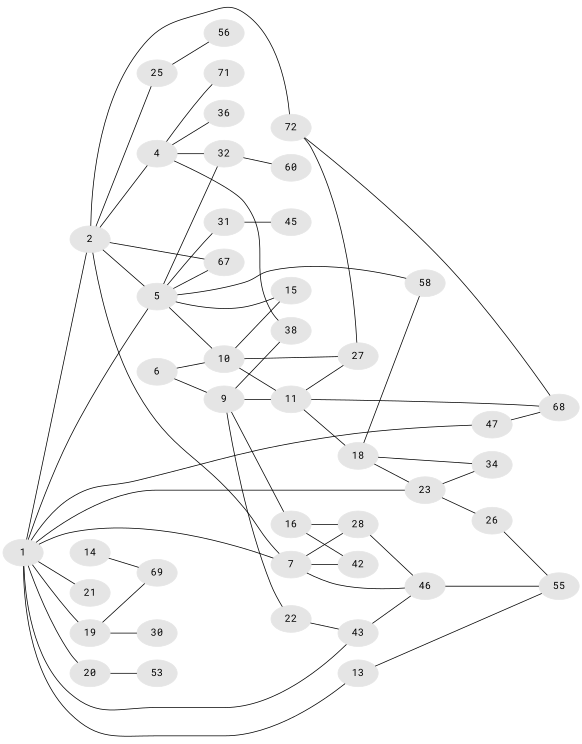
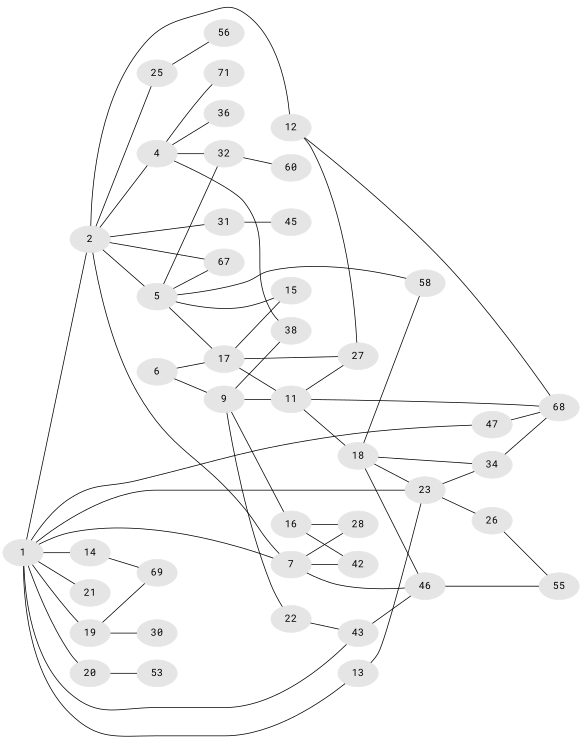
(291, 128) -> (291, 128)
(187, 261) -> (157, 231)
(224, 359) -> (224, 359)
(79, 420) -> (57, 553)
none -> (526, 436)
(392, 555) -> (392, 521)
(458, 630) -> (401, 581)
